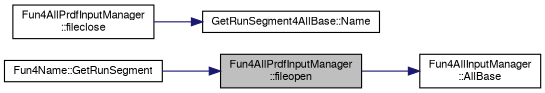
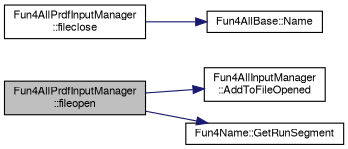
(291, 22) -> (265, 22)
(186, 71) -> (171, 116)
(480, 71) -> (265, 85)
